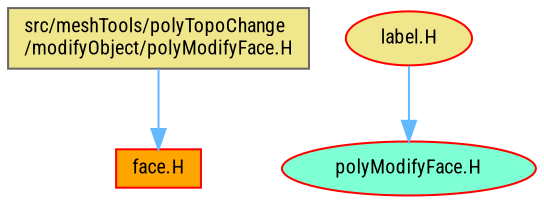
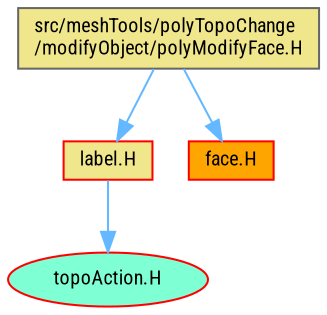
(409, 38) -> (108, 161)
none -> (140, 96)
(409, 168) -> (108, 280)
